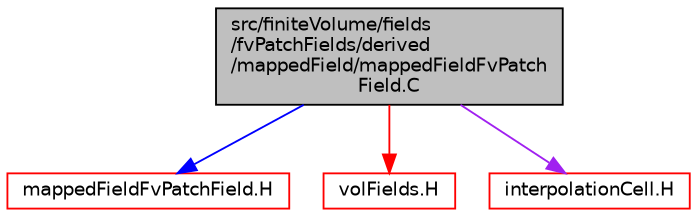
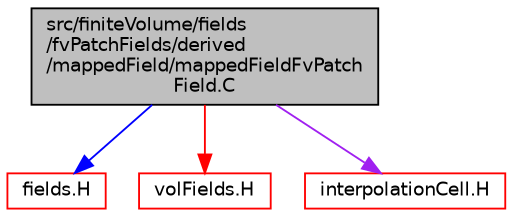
(148, 191) -> (57, 191)
